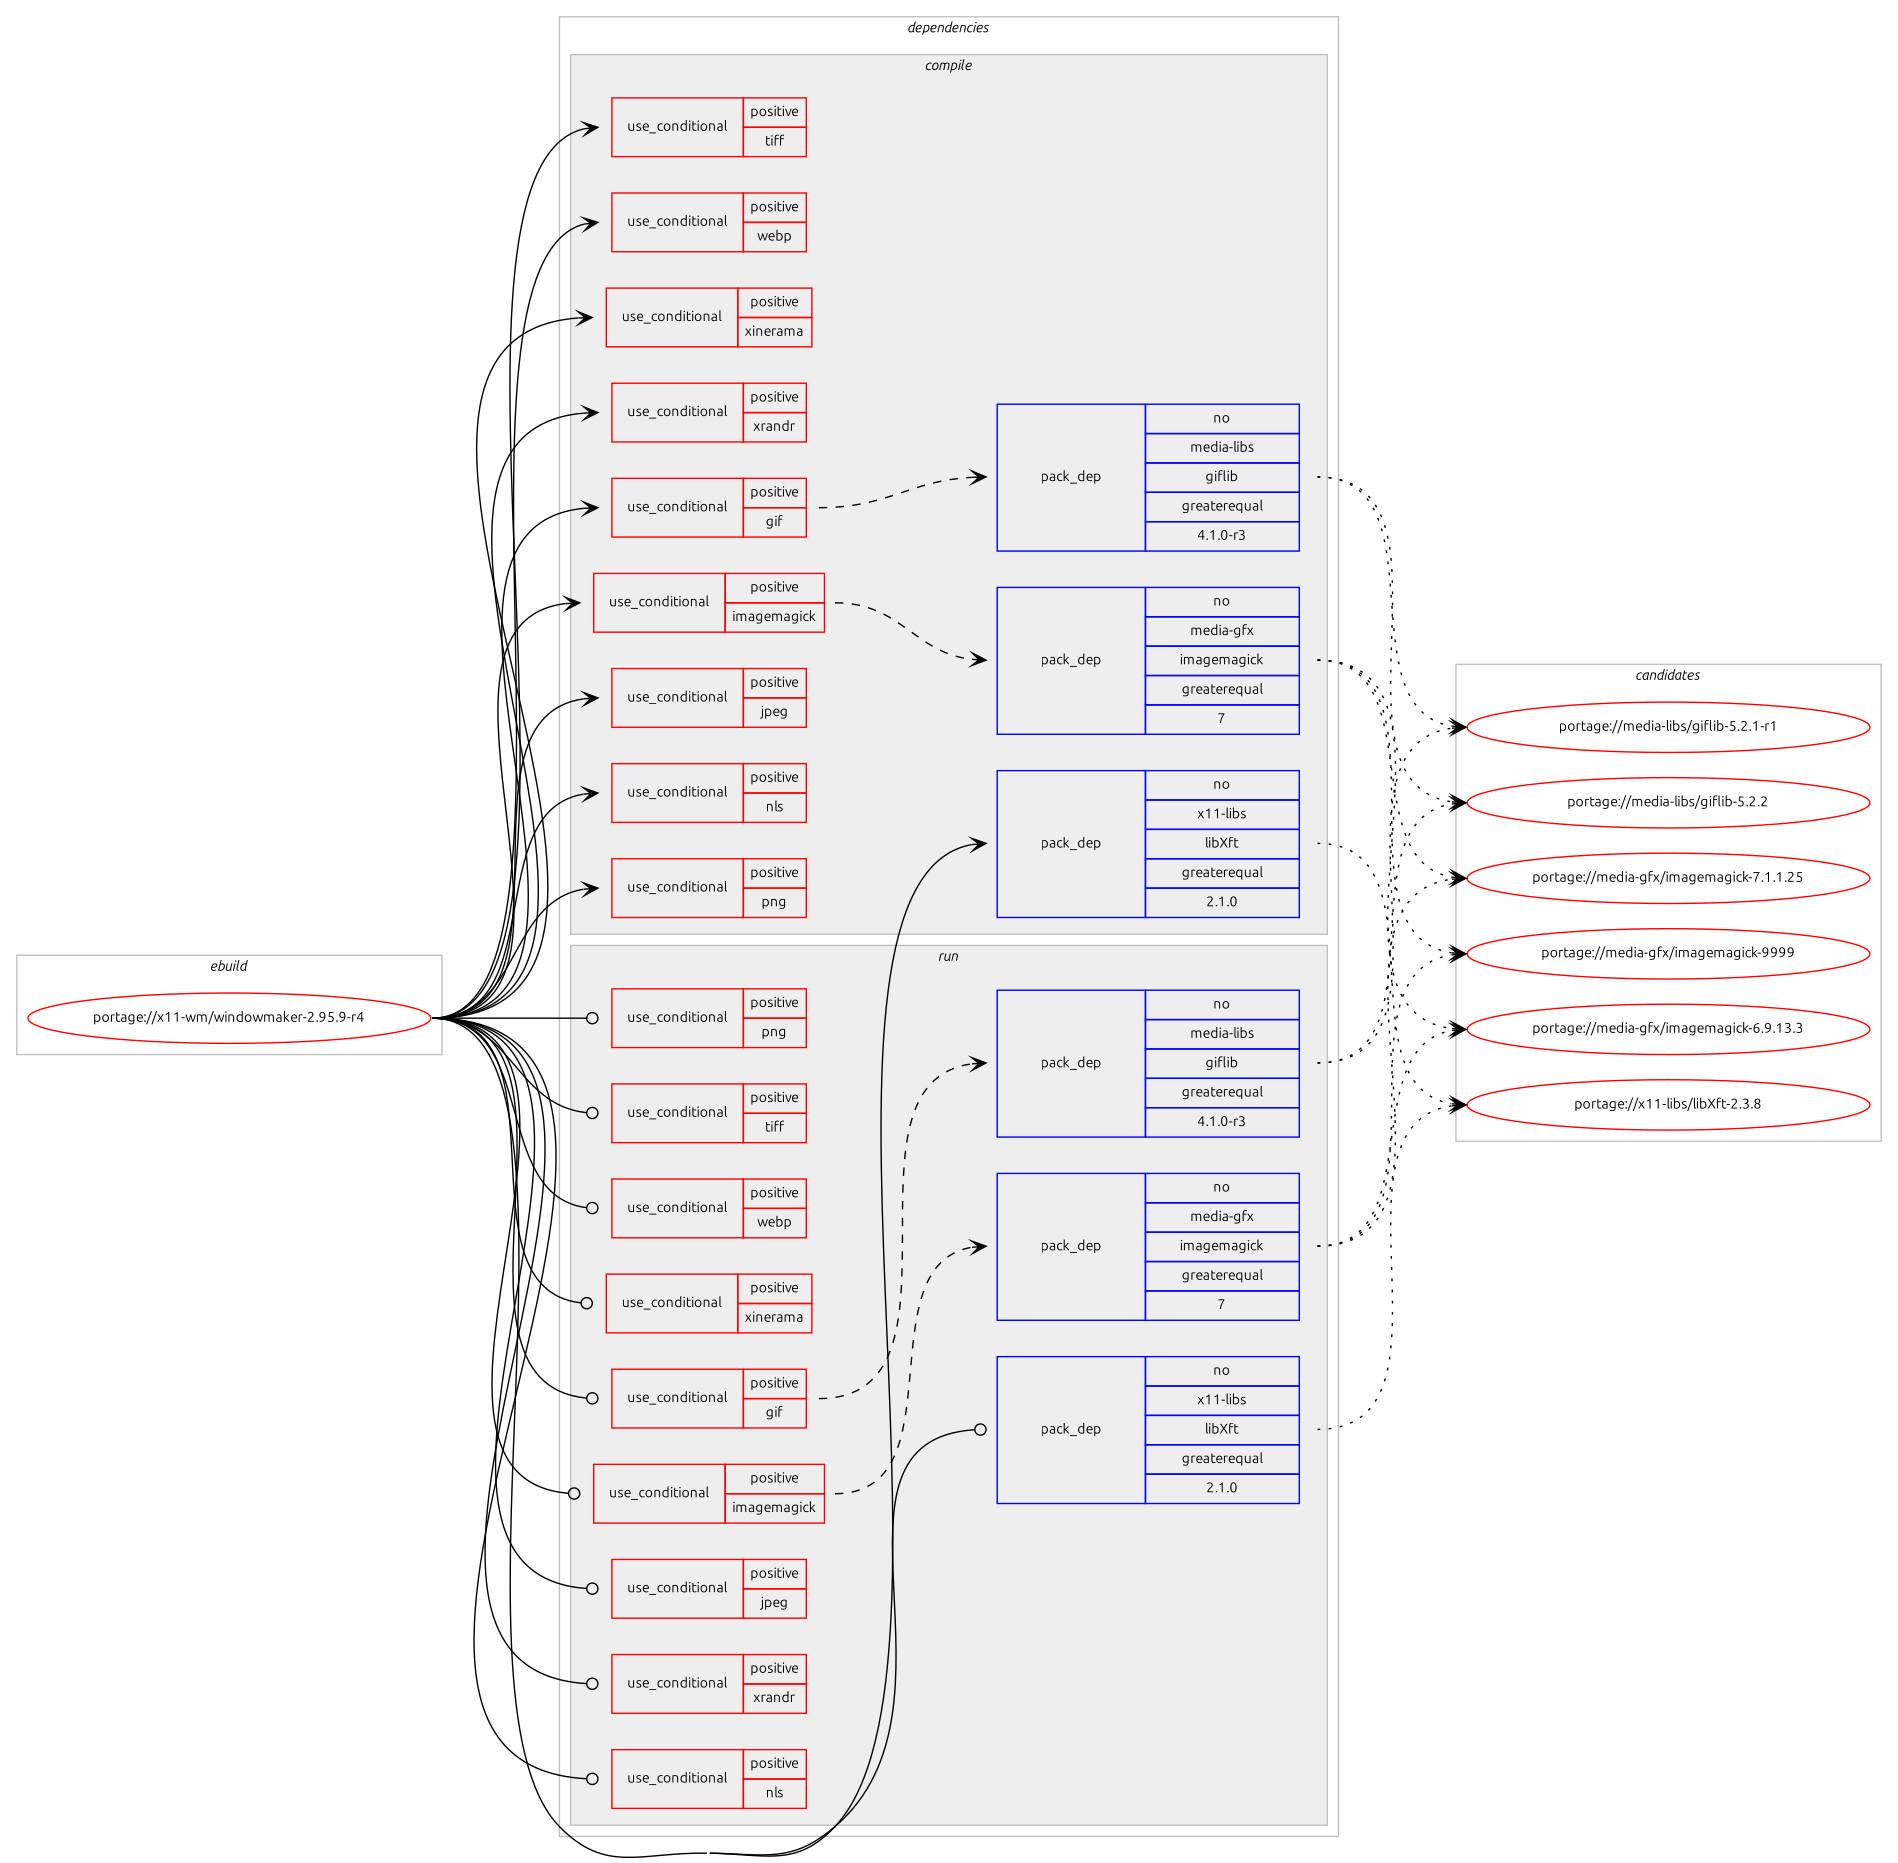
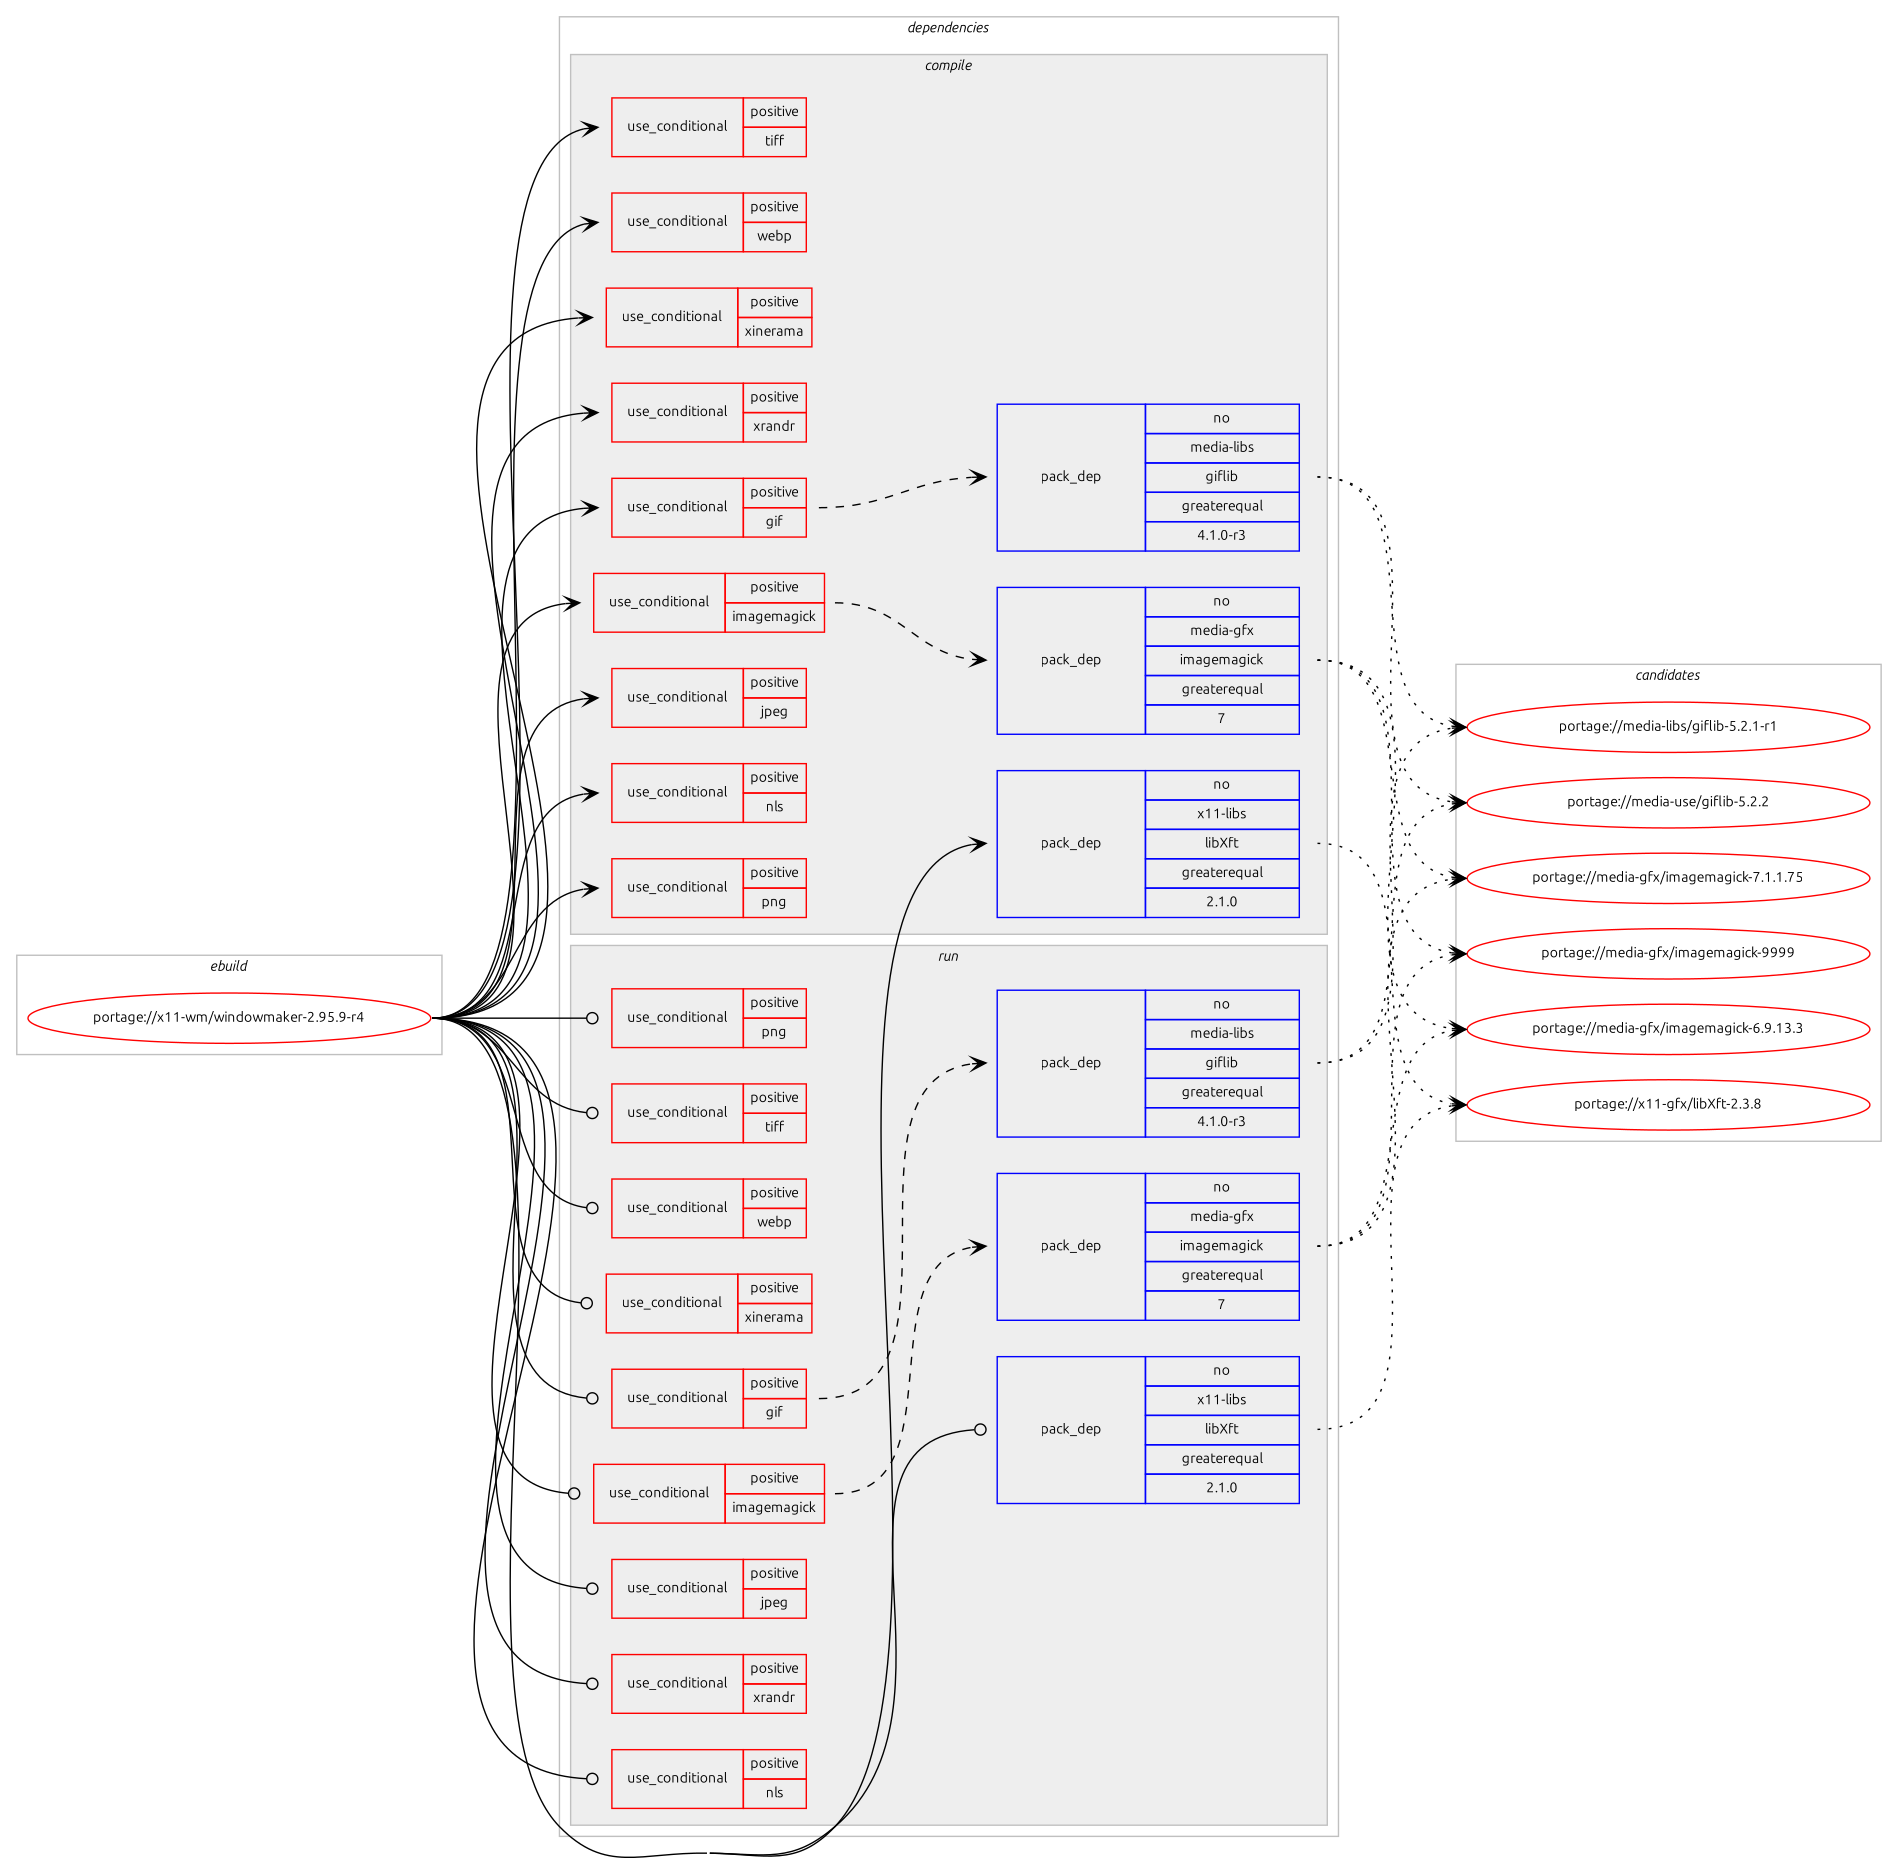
(1669, 803) -> (1669, 803)
(1669, 878) -> (1669, 878)
(1669, 1105) -> (1669, 1105)
